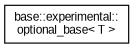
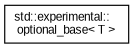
(67, 24) -> (67, 24)
